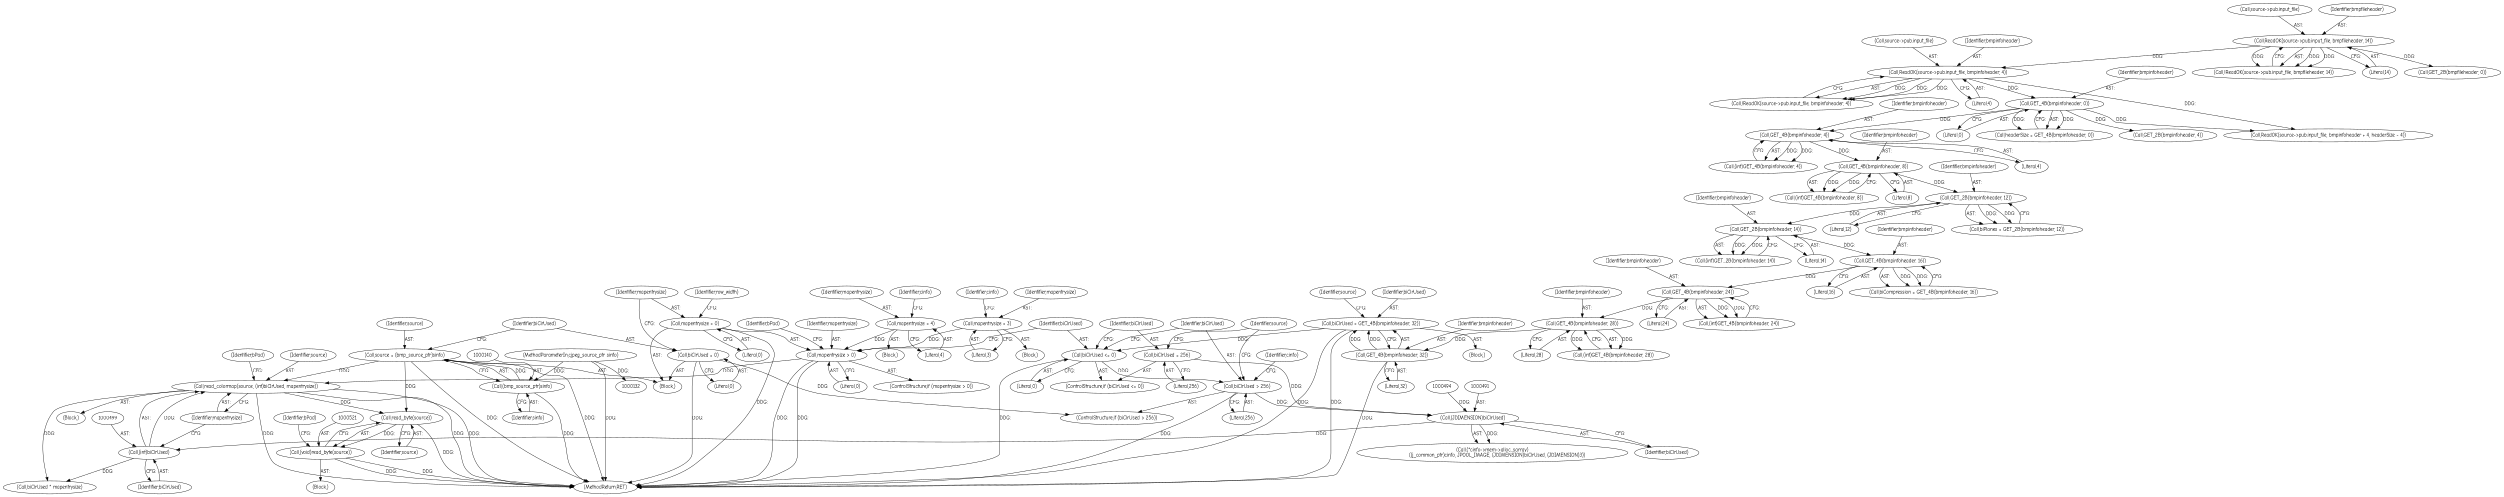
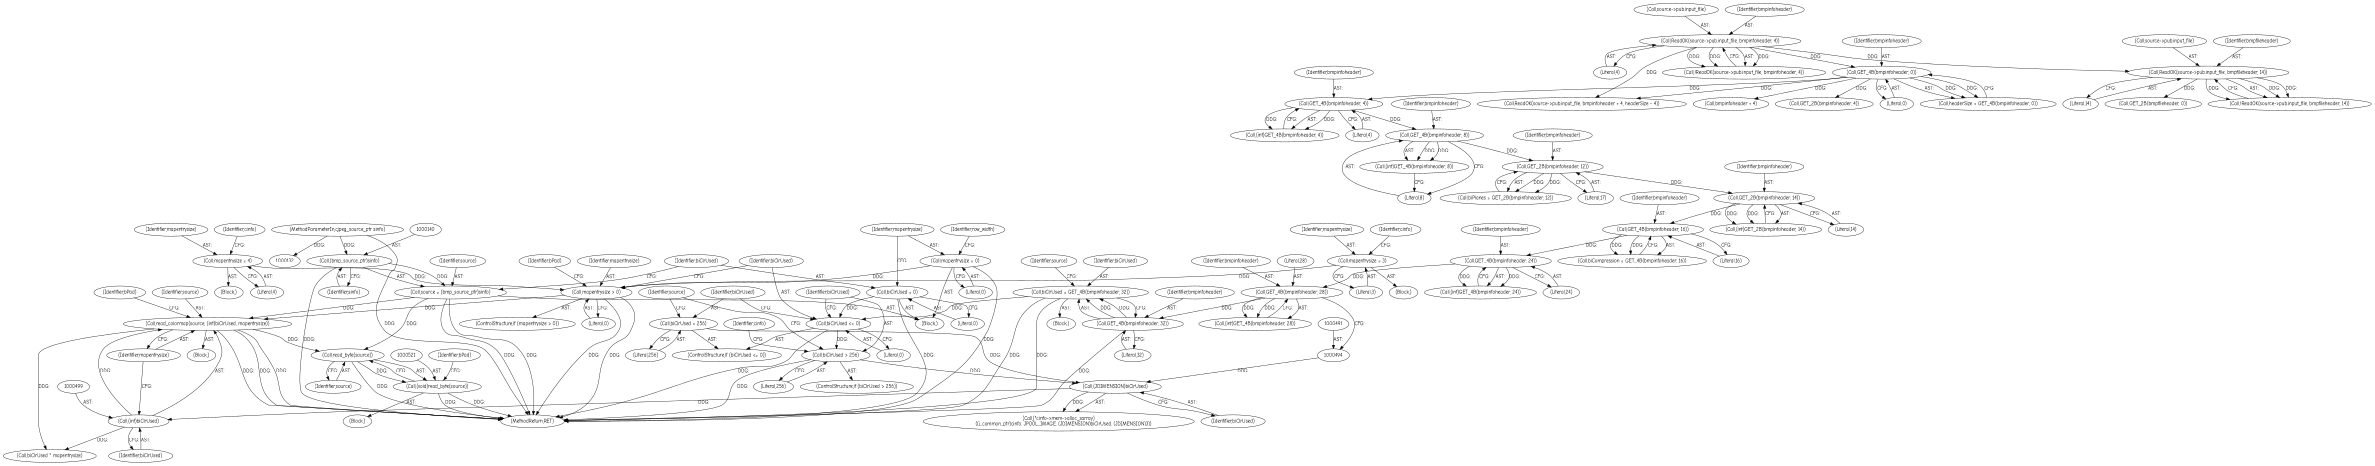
(2133, 57) -> (1944, 65)
none -> (1731, 104)
(1860, 186) -> (1414, 181)
(1841, 230) -> (1596, 198)
(1537, 334) -> (1351, 316)
(796, 340) -> (879, 277)
(470, 368) -> none
(890, 401) -> (855, 302)
(1477, 401) -> (1333, 338)
